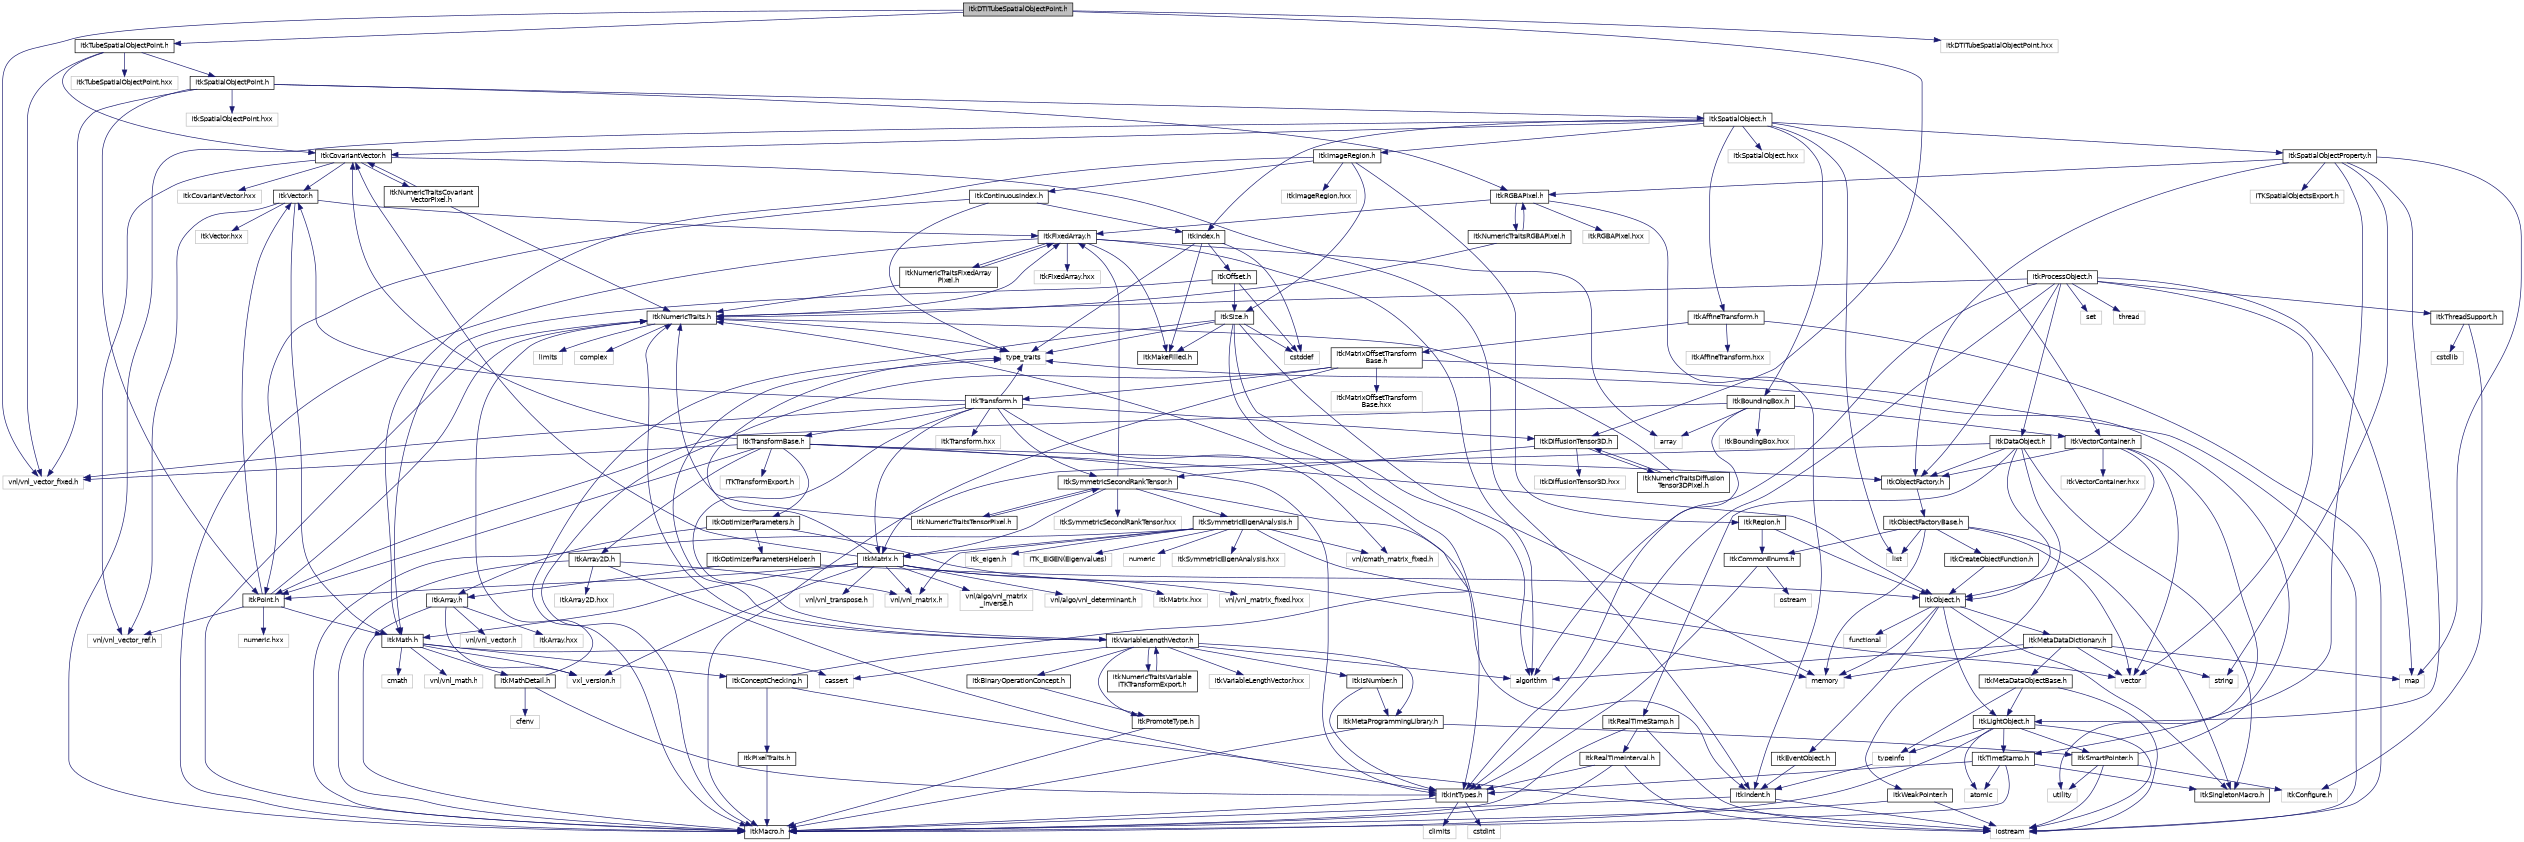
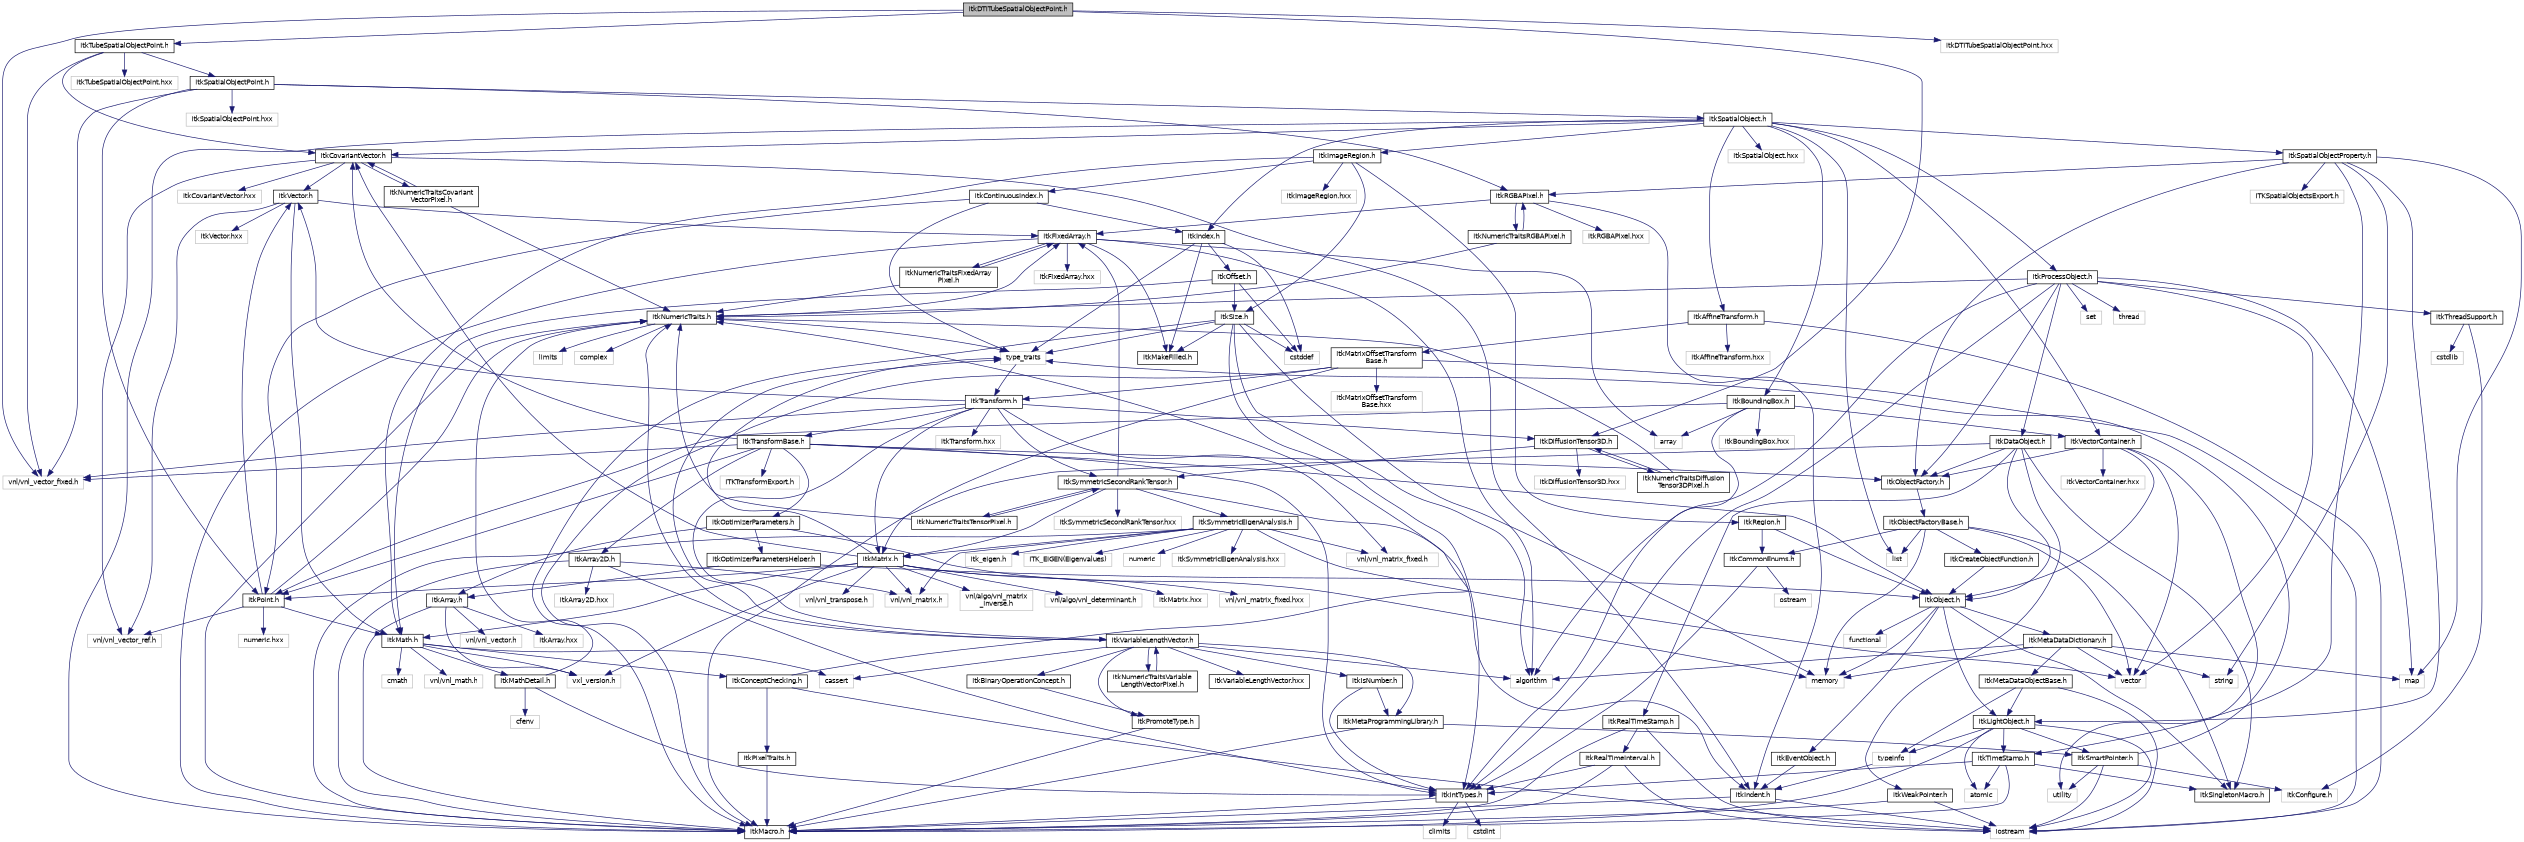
none -> (1923, 171)
(1011, 383) -> (1004, 380)
(1392, 560) -> (1392, 560)
(1152, 681) -> (1152, 681)
(1259, 681) -> (1259, 681)
